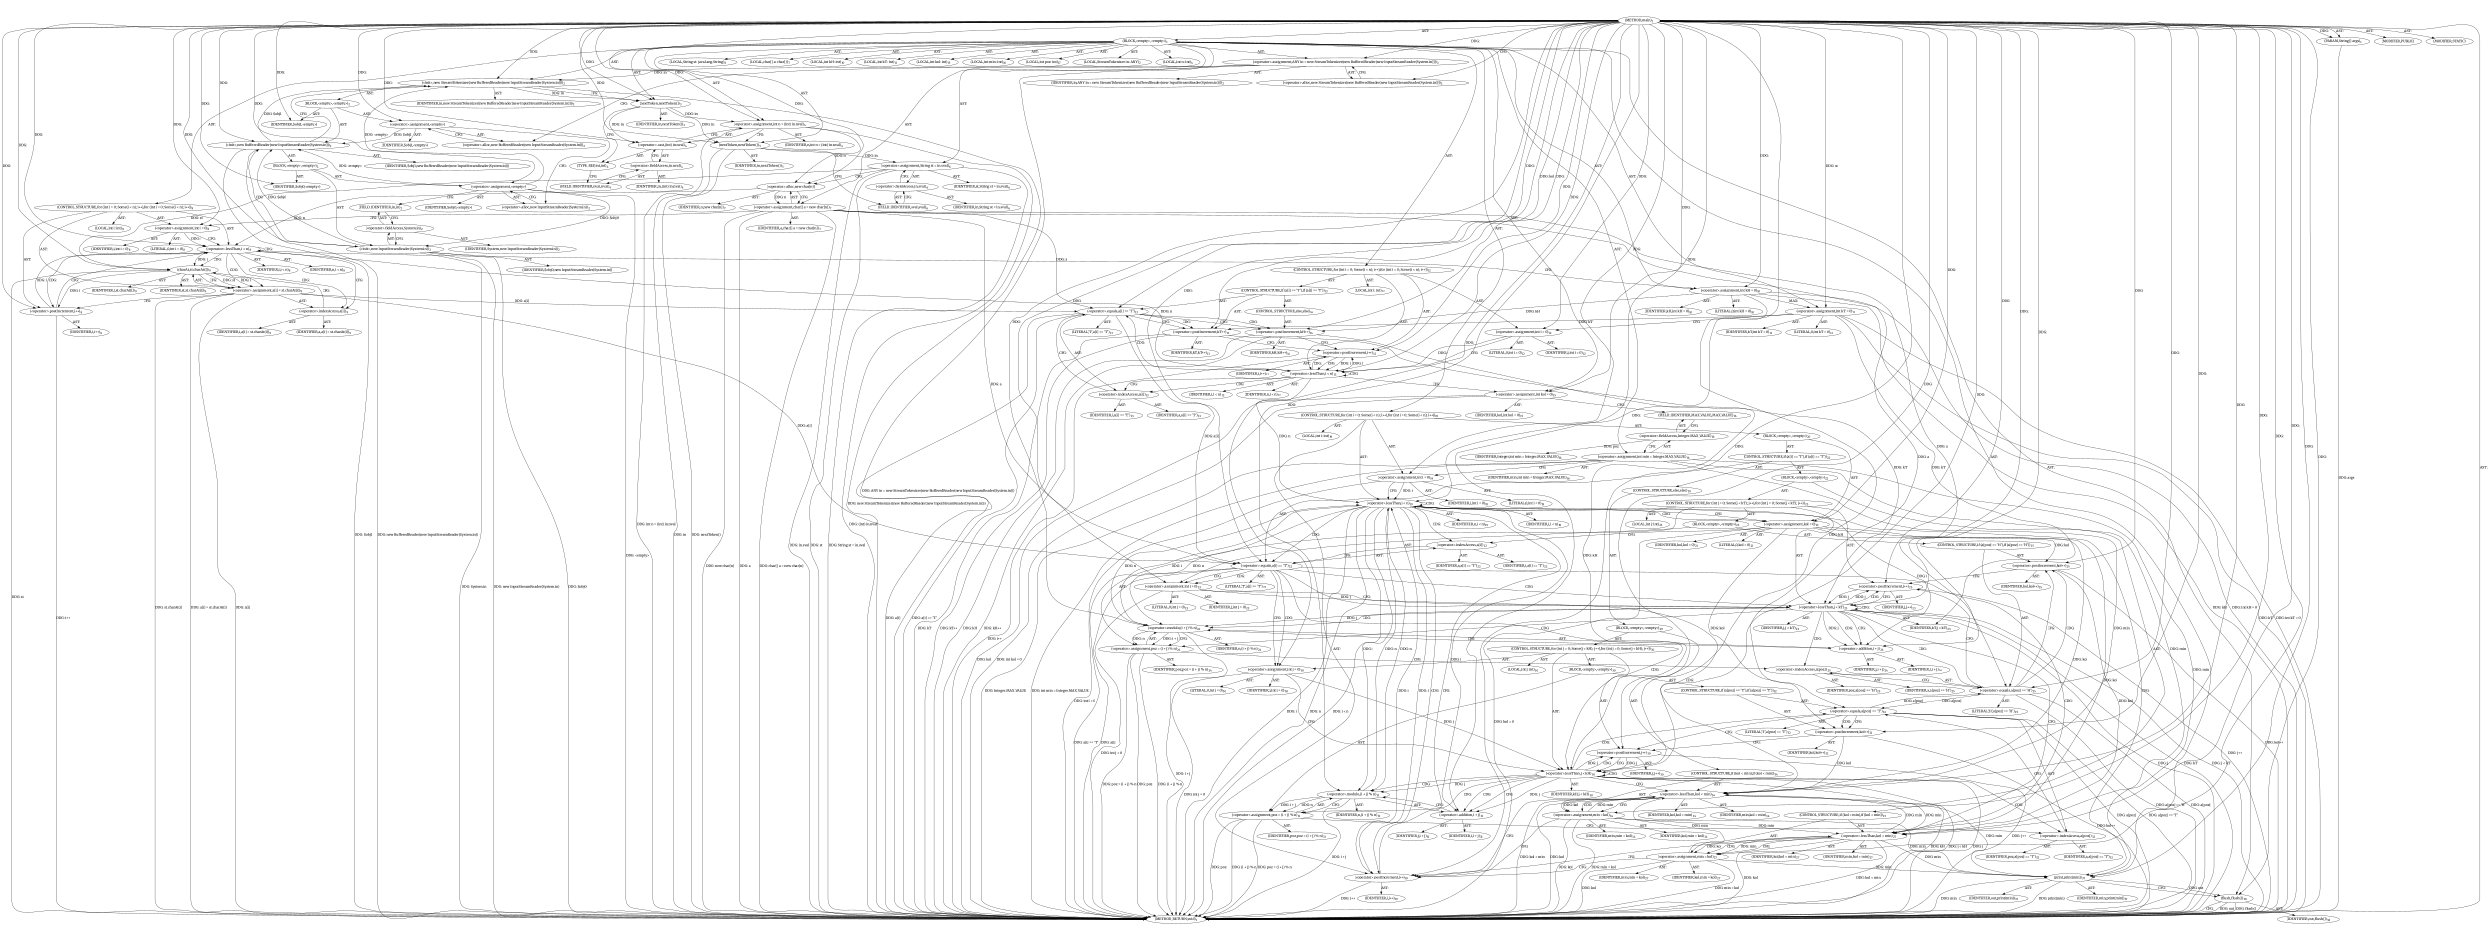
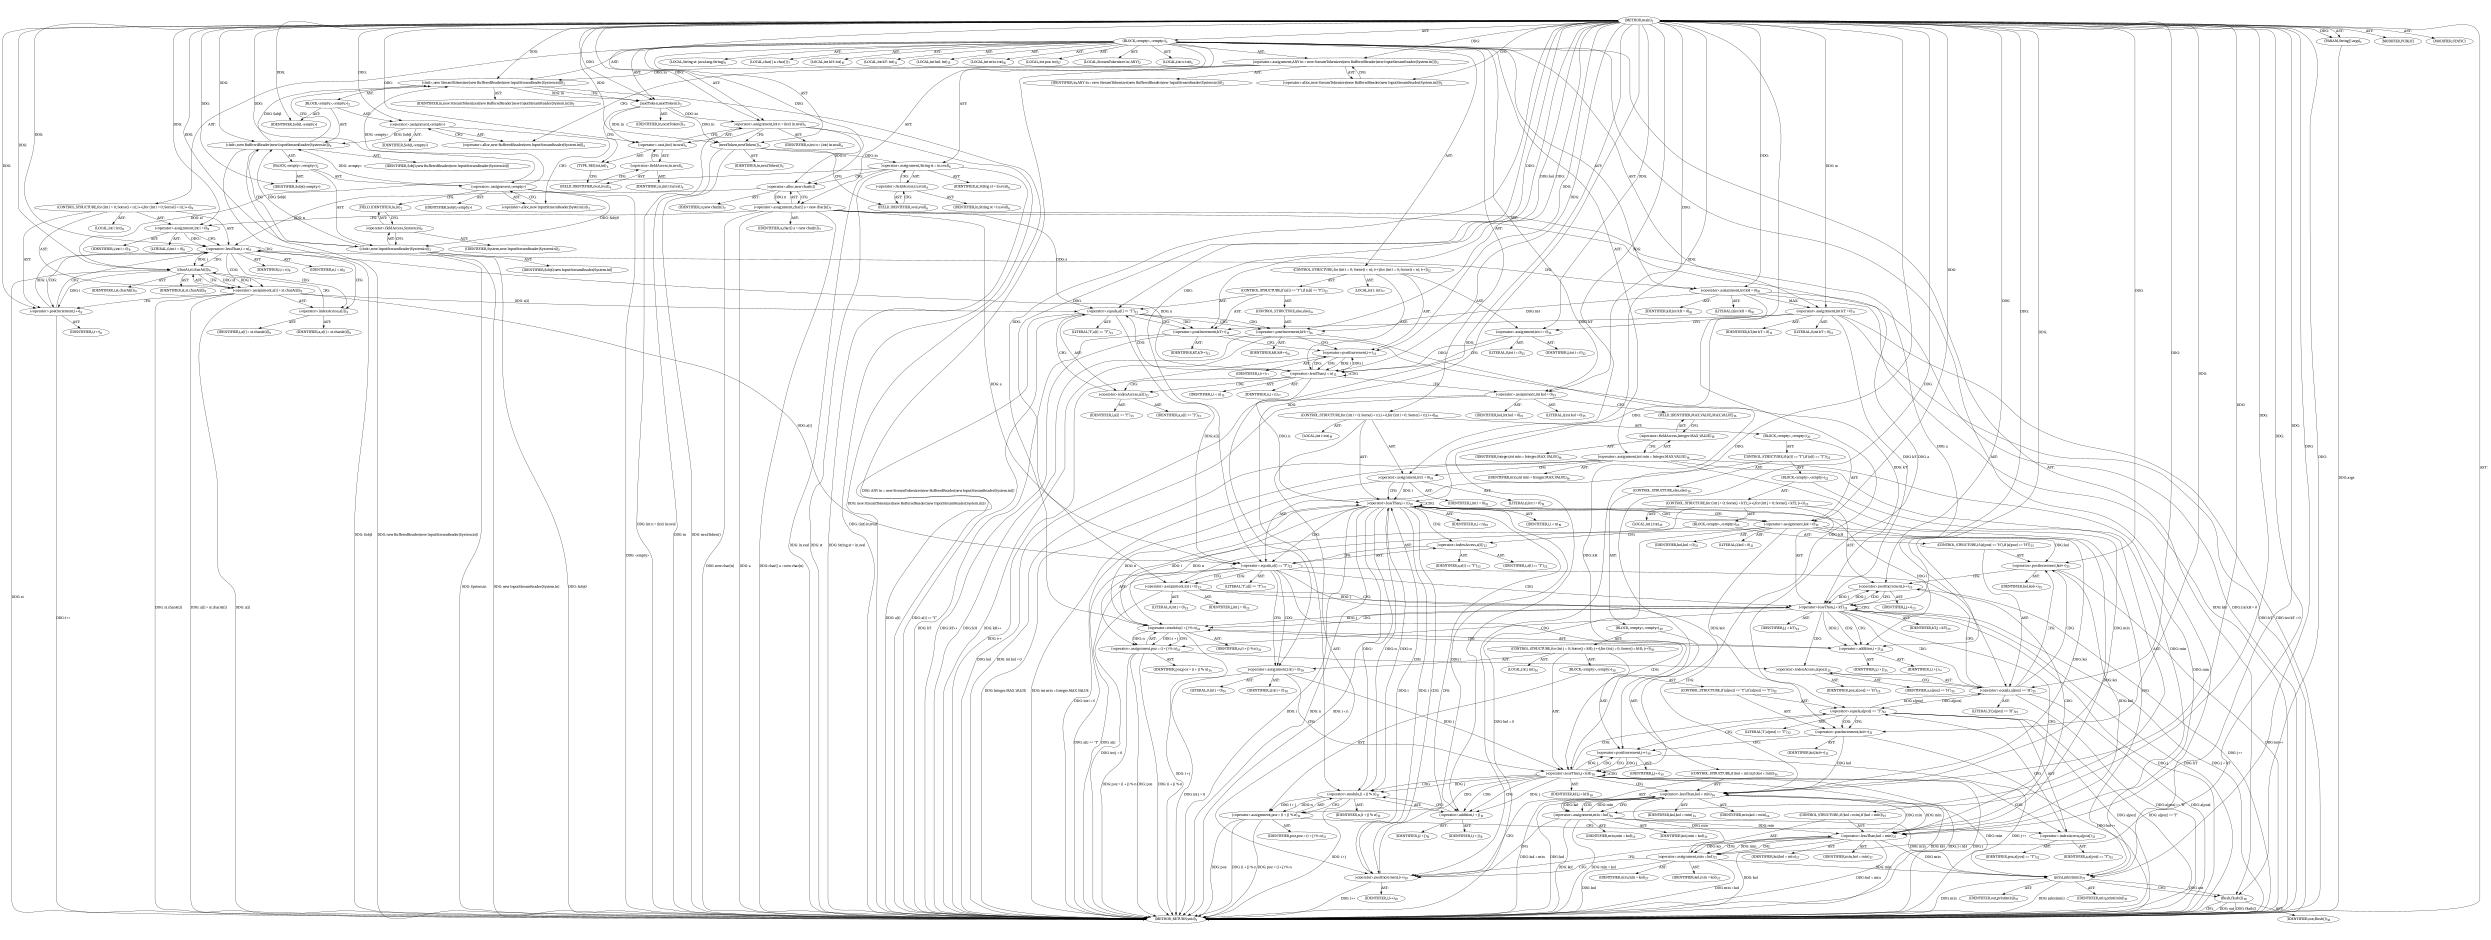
(1977, 359) -> none
none -> (1566, 416)
(1611, 447) -> (1611, 447)
(1994, 511) -> (1905, 463)
